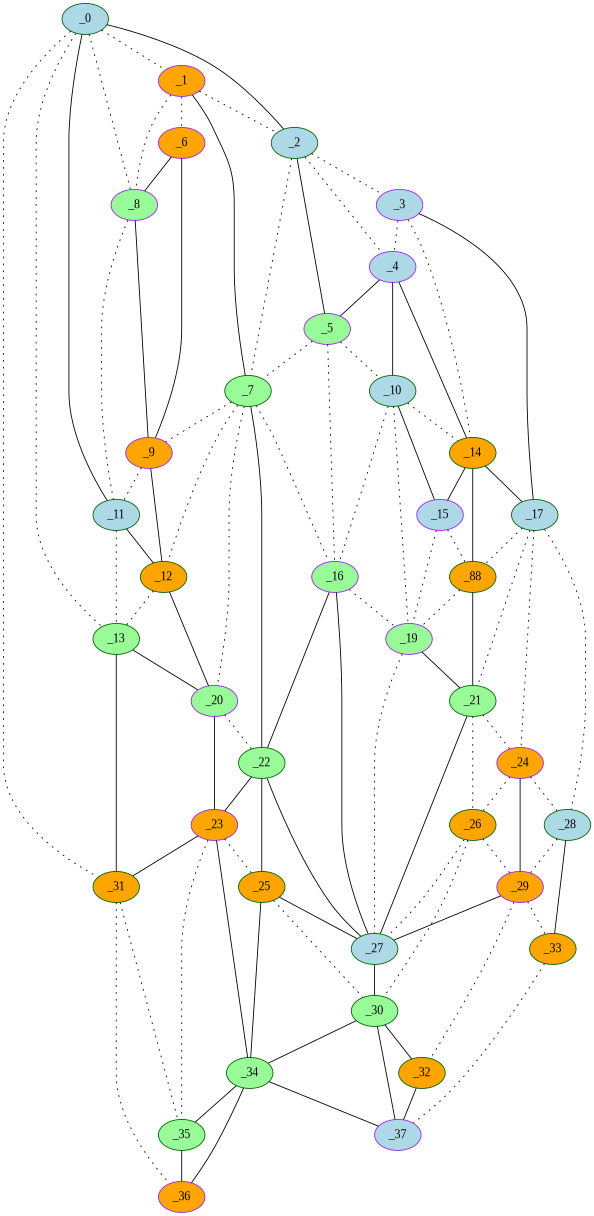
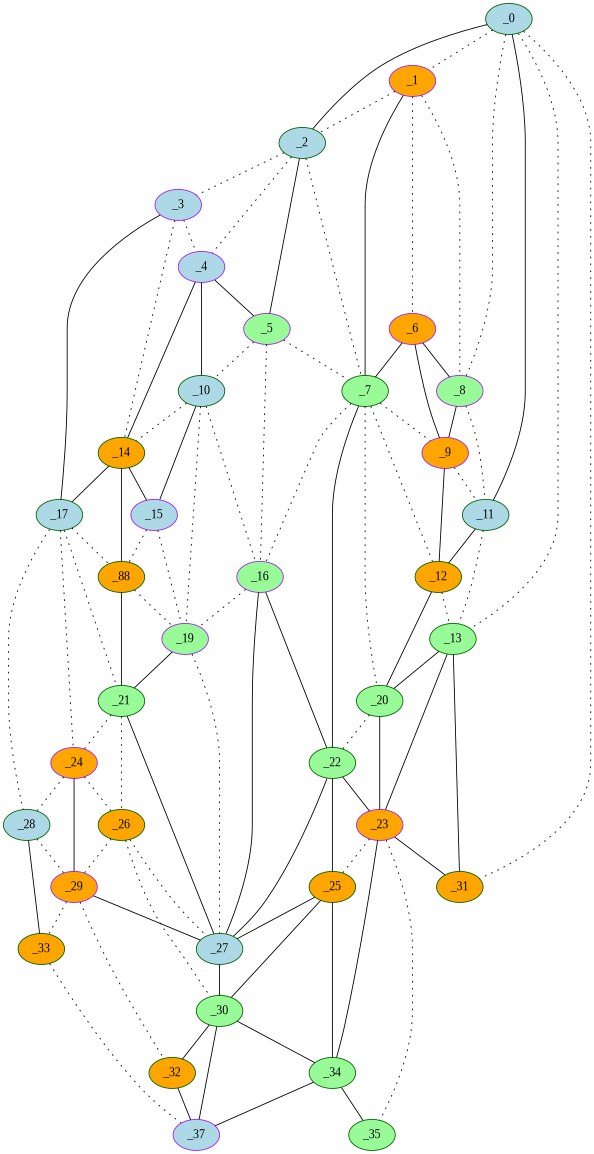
none -> (389, 360)
(214, 701) -> (380, 701)
none -> (416, 732)
(318, 949) -> (276, 949)
(149, 1011) -> none
(182, 1197) -> none
